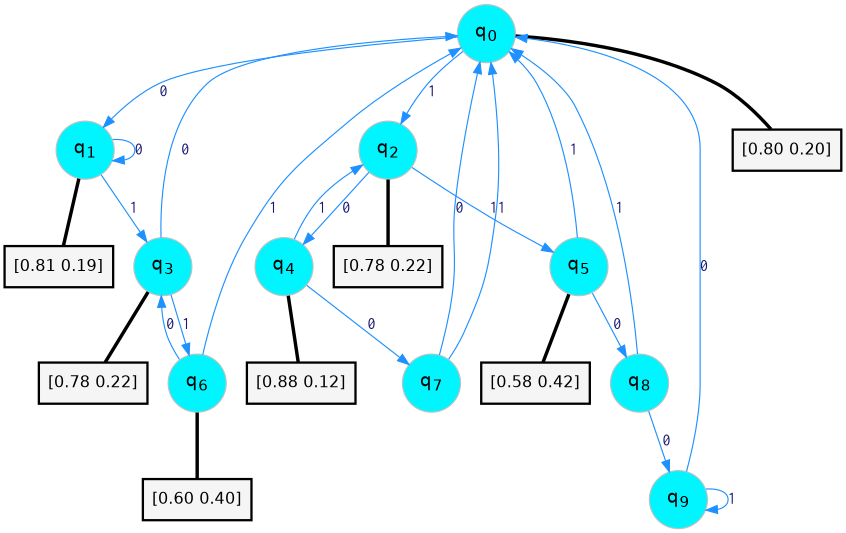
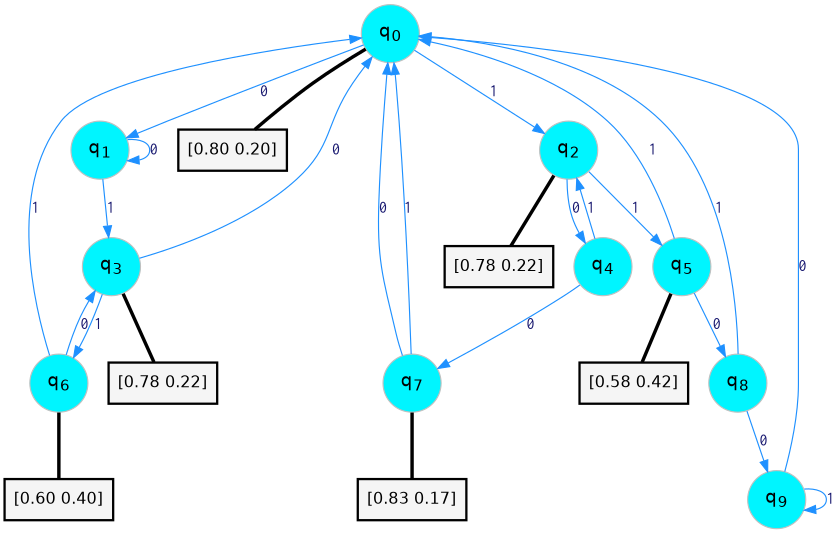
(59, 267) -> none
(301, 383) -> none
none -> (412, 500)
